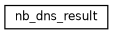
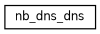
(56, 17) -> (50, 17)
